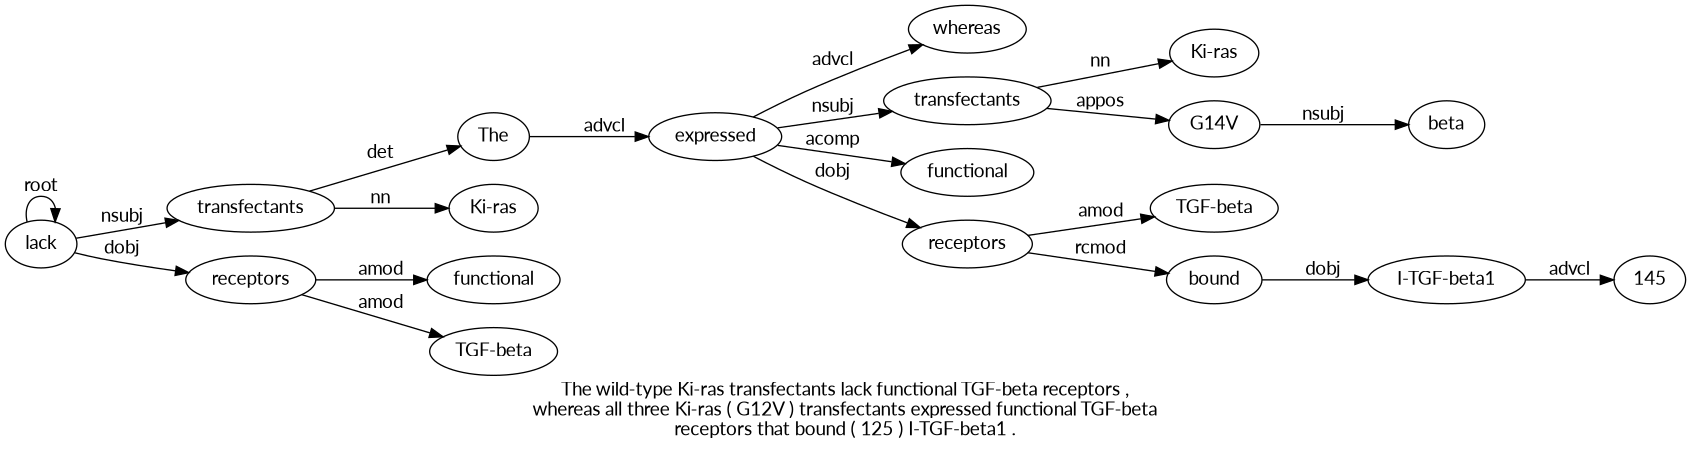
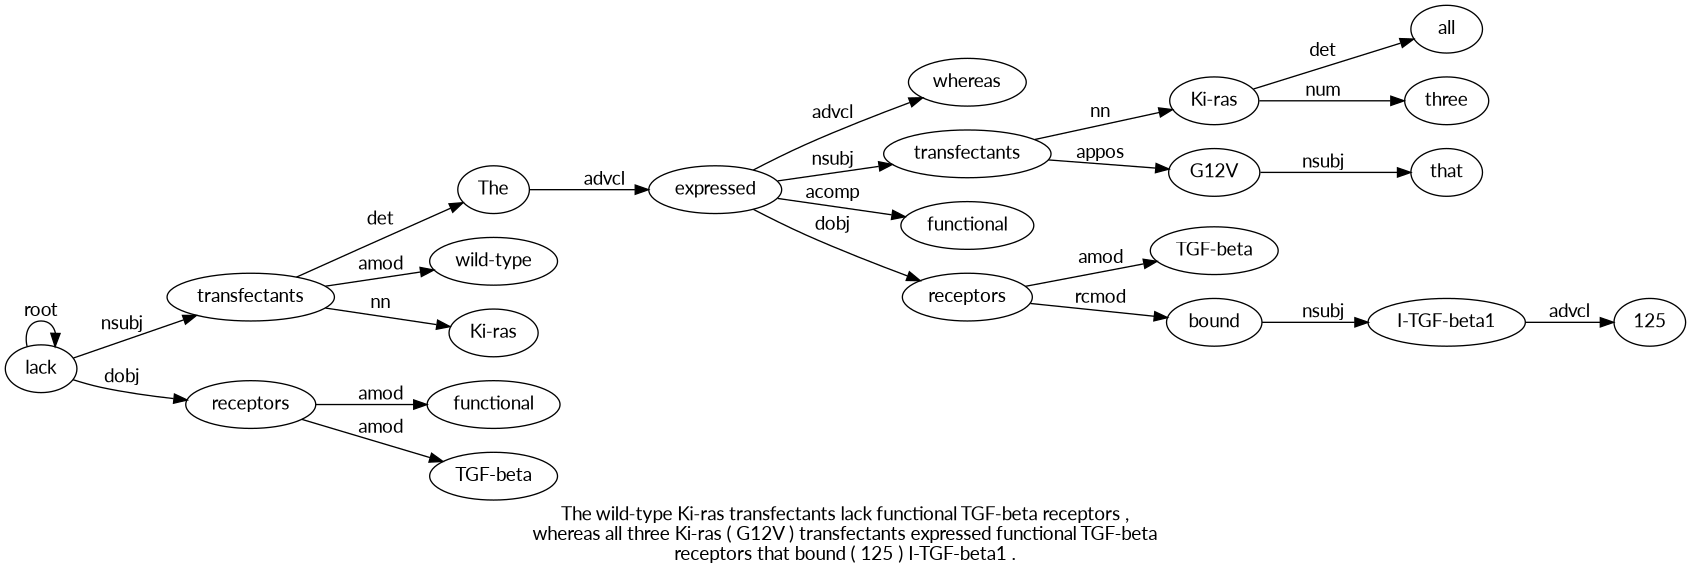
none -> (1447, 29)
none -> (1447, 101)
(1214, 125) -> (1214, 172)
(1447, 125) -> (1447, 172)
none -> (494, 261)
(1323, 270) -> (1323, 312)
(1650, 280) -> (1650, 322)
